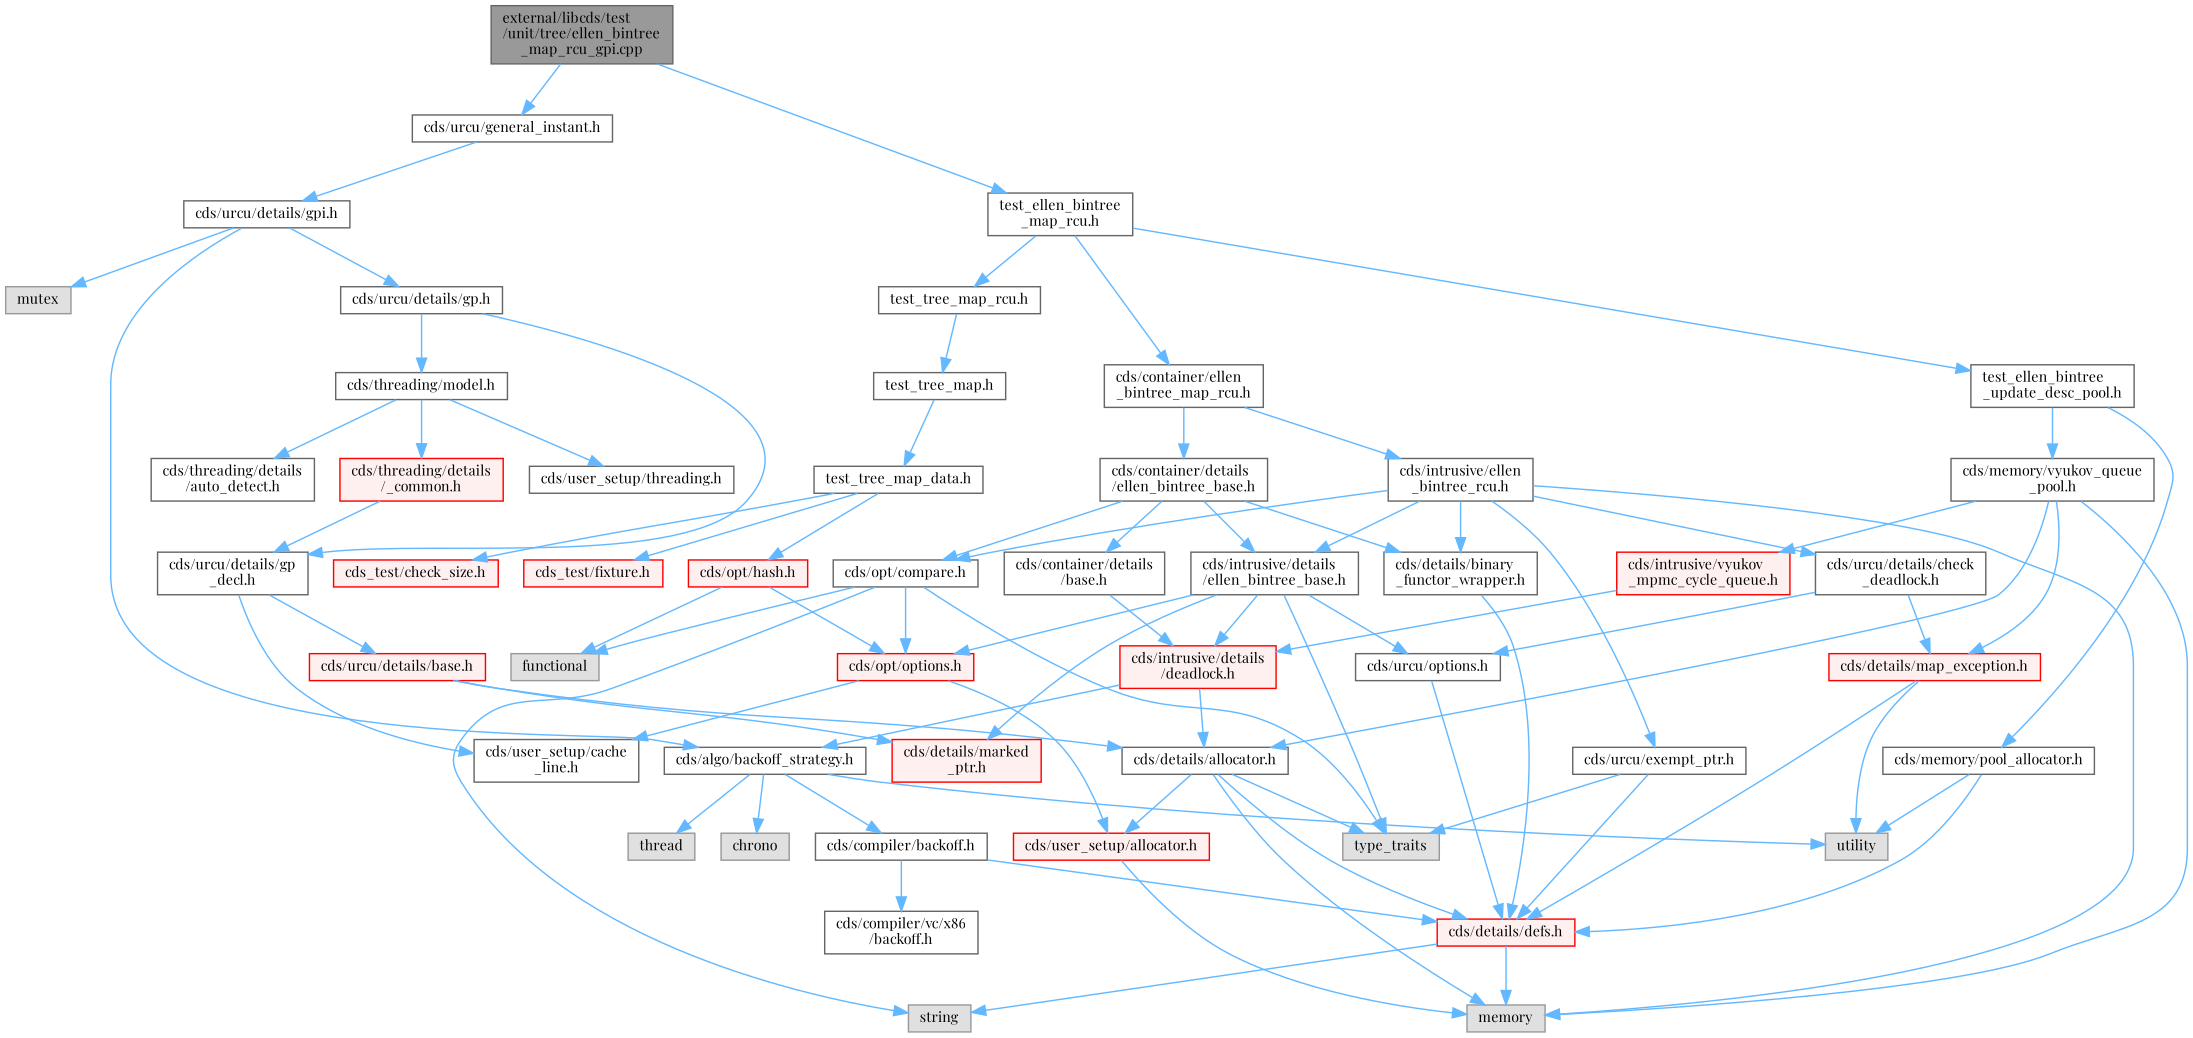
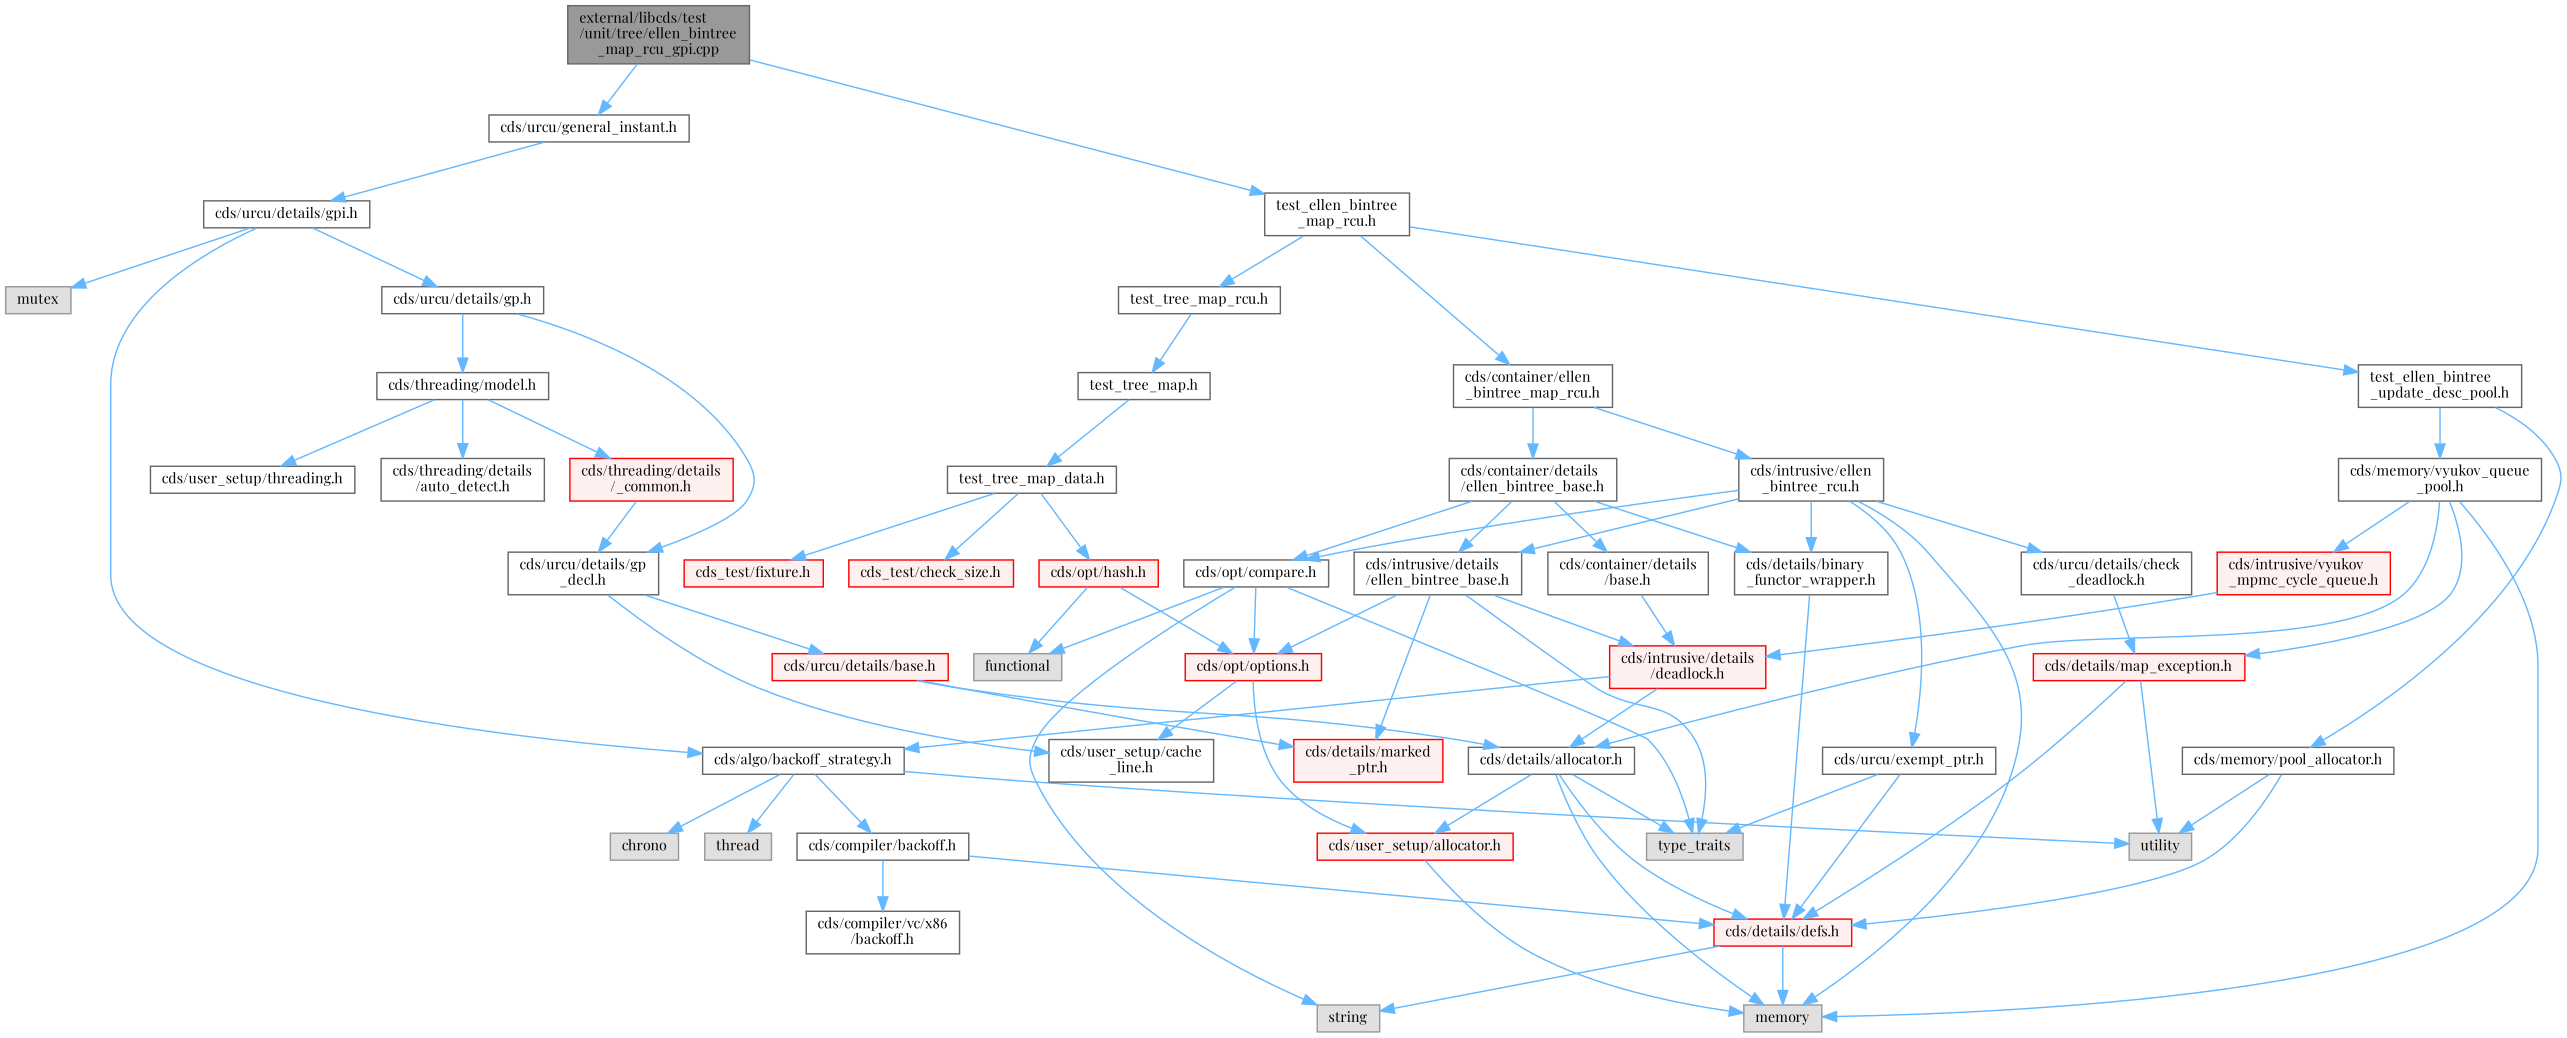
(1428, 667) -> none
